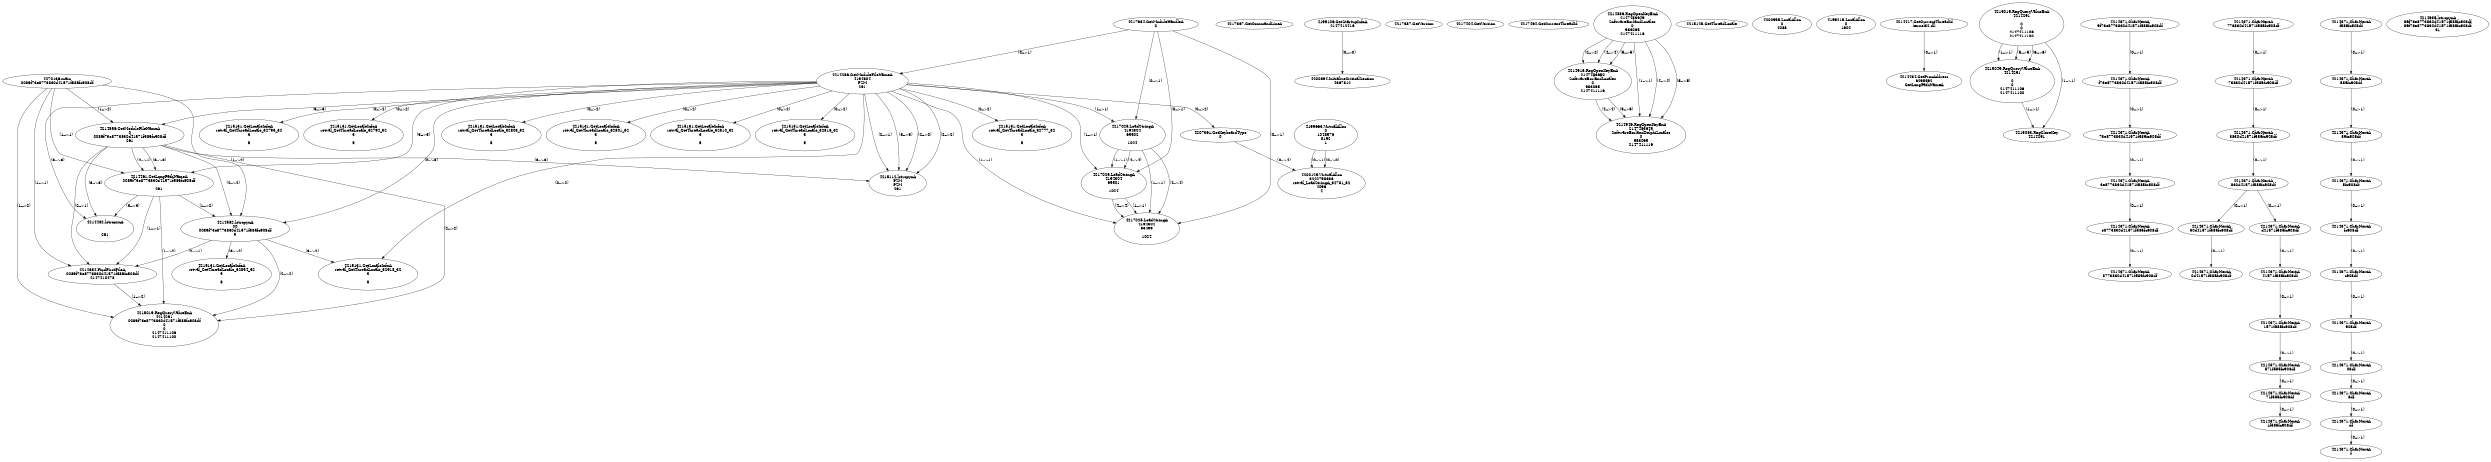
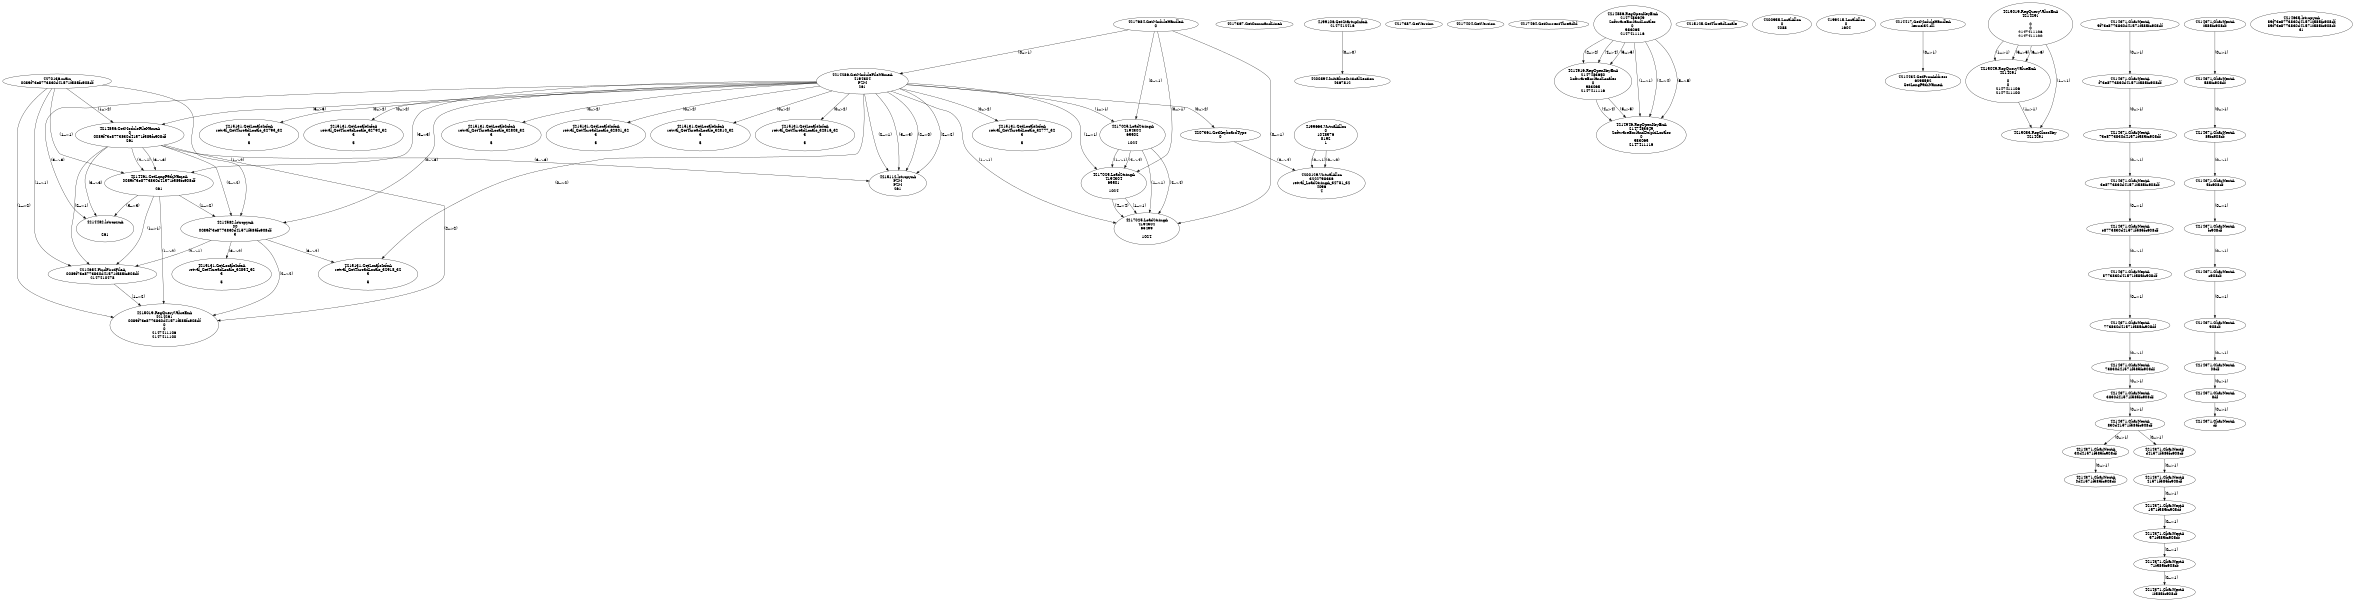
(1924, 24) -> (1923, 24)
none -> (2130, 298)
(2351, 452) -> none
